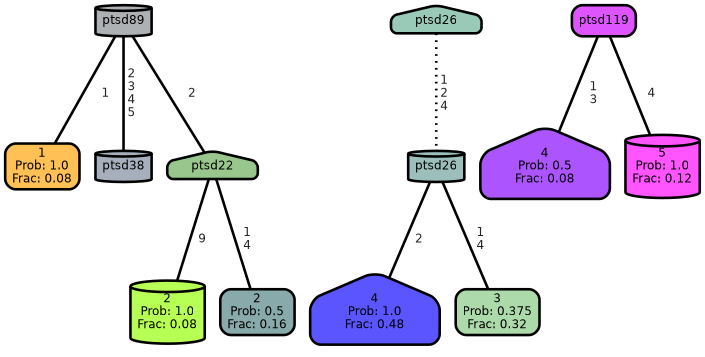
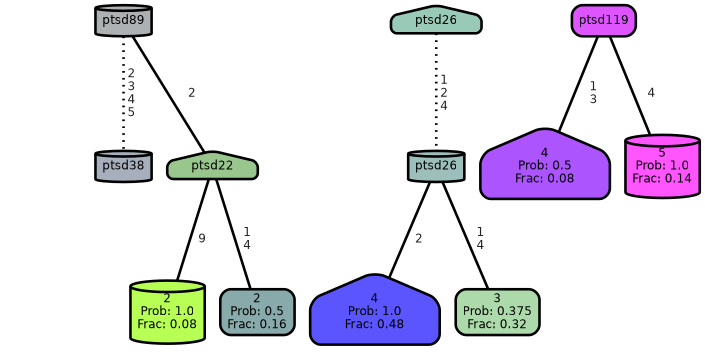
(124, 94) -> (124, 94)
(42, 166) -> none
(663, 166) -> (663, 166)
